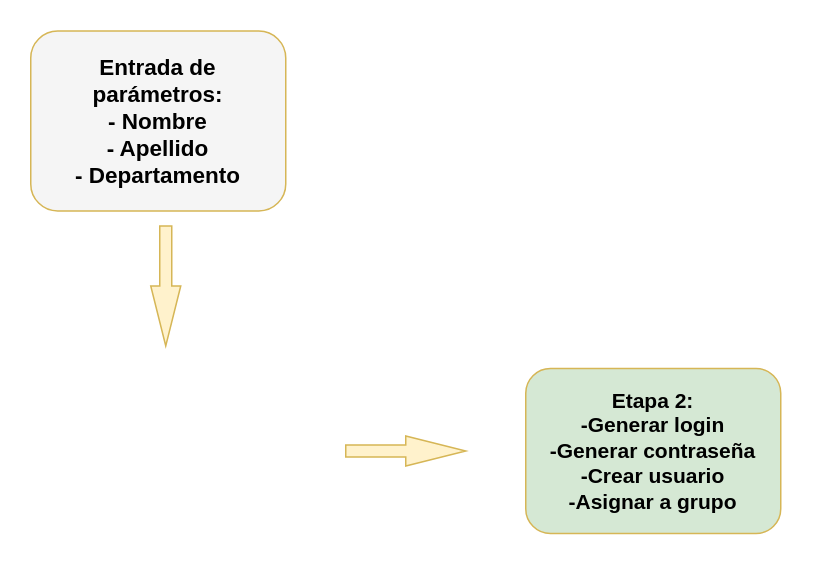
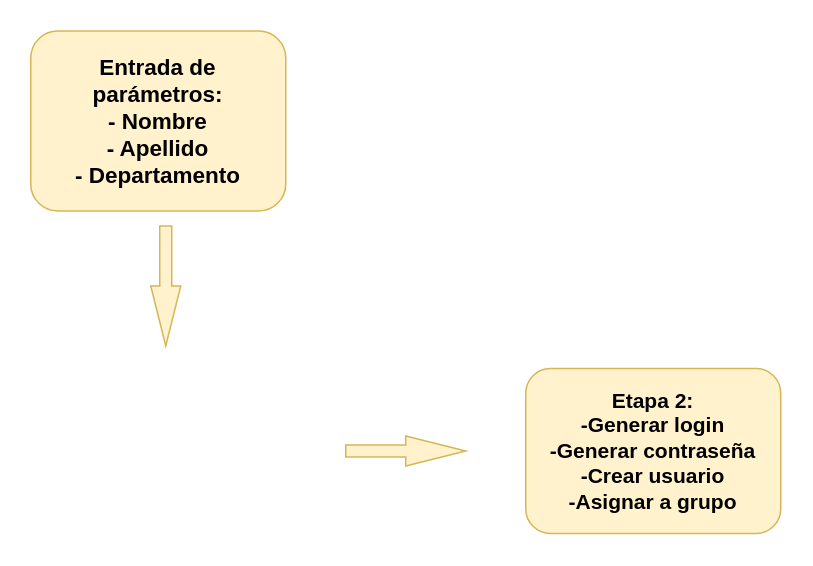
(158, 121) -> (158, 121)
(653, 451) -> (653, 451)
